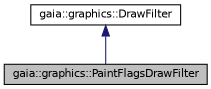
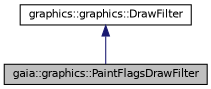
(106, 15) -> (106, 15)
